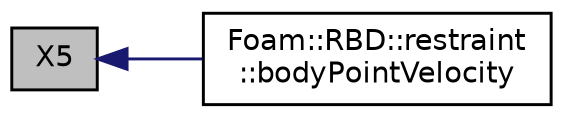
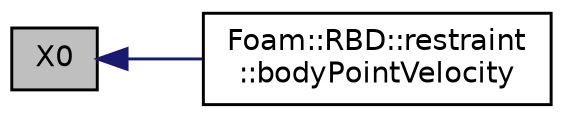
(55, 59) -> (55, 59)
